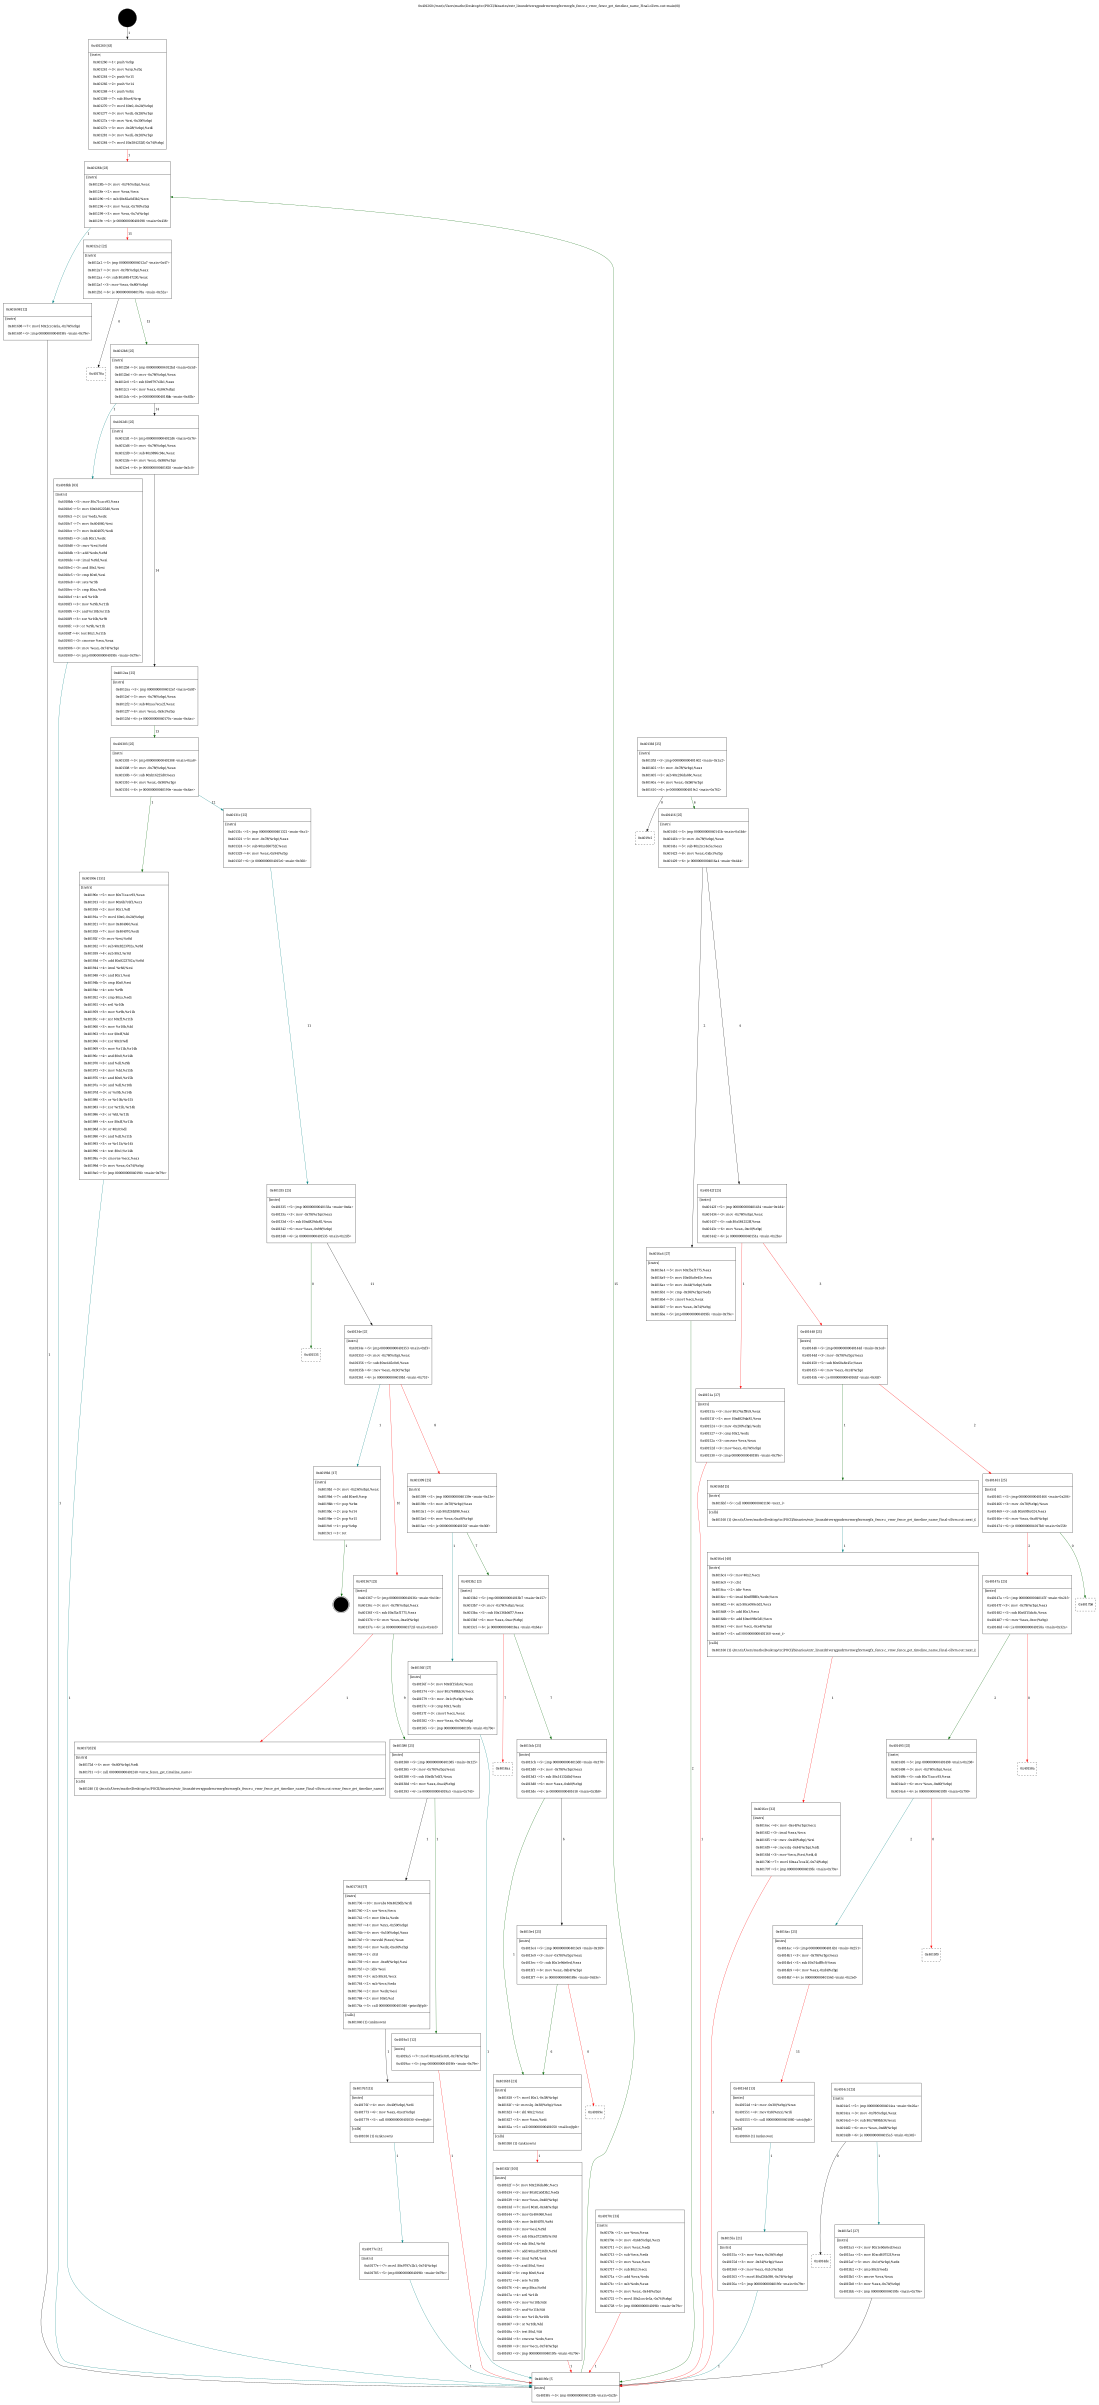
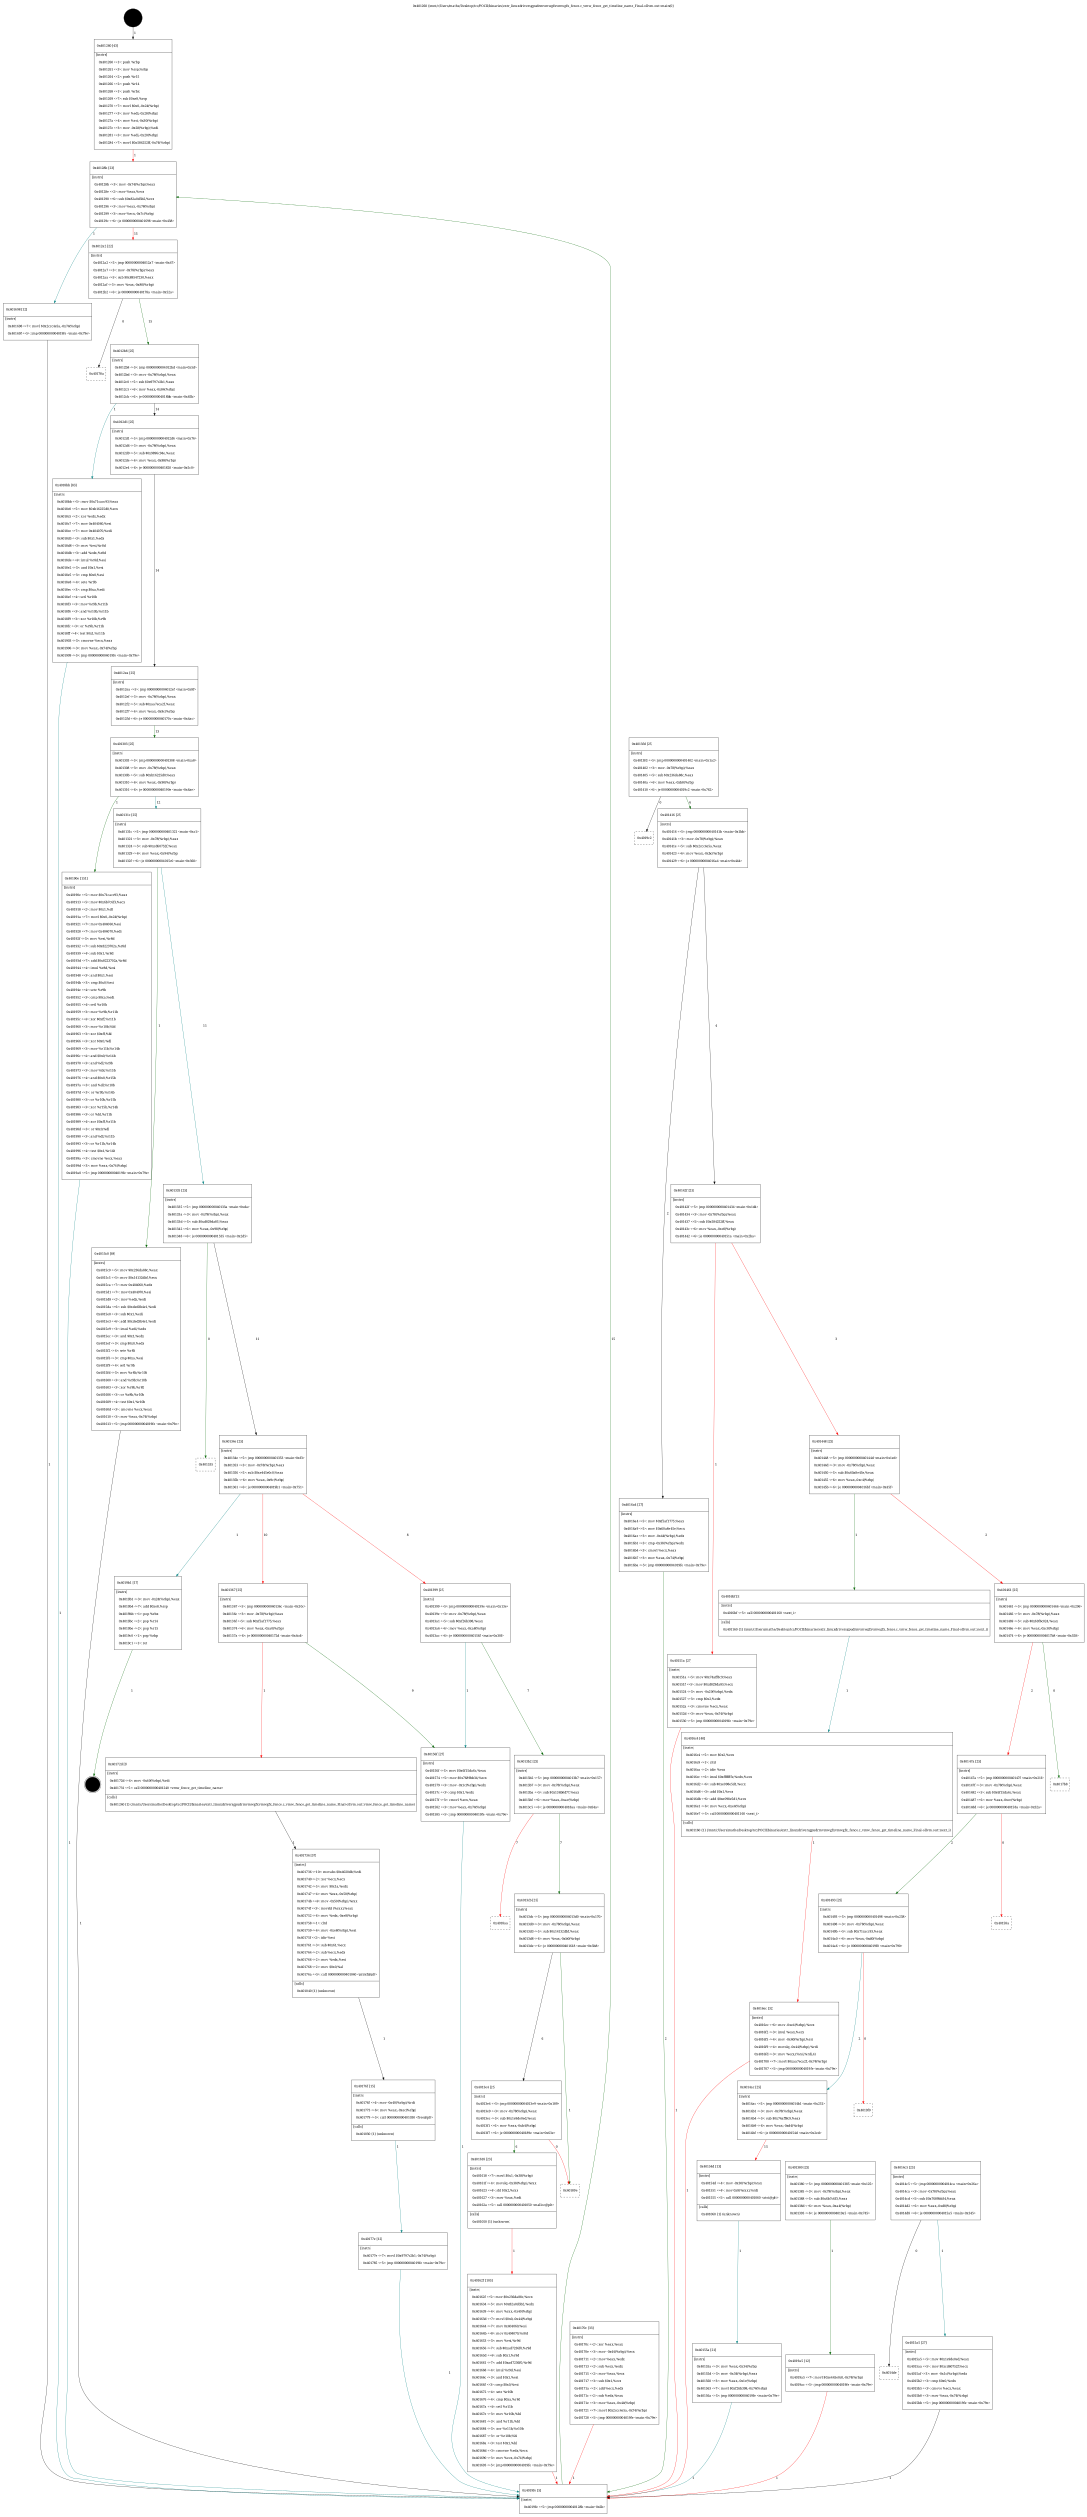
none -> (136, 1339)
(392, 1686) -> (371, 1692)
(417, 1838) -> (285, 1829)
(504, 1933) -> (565, 2067)
